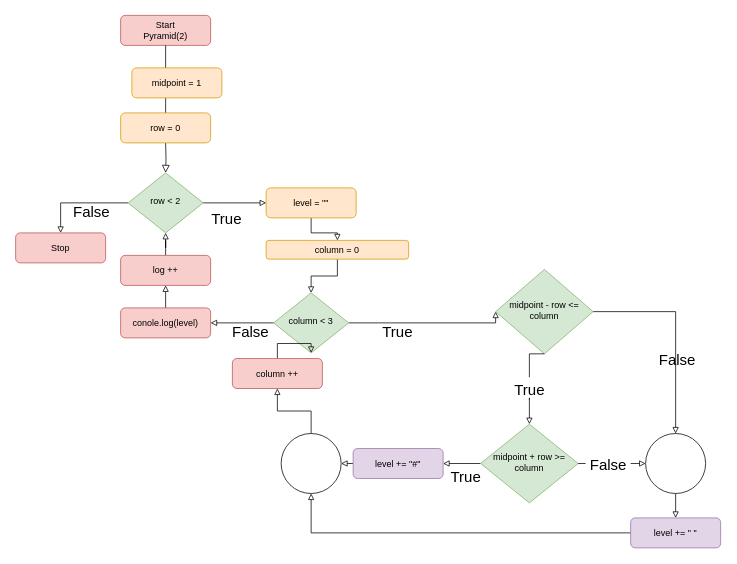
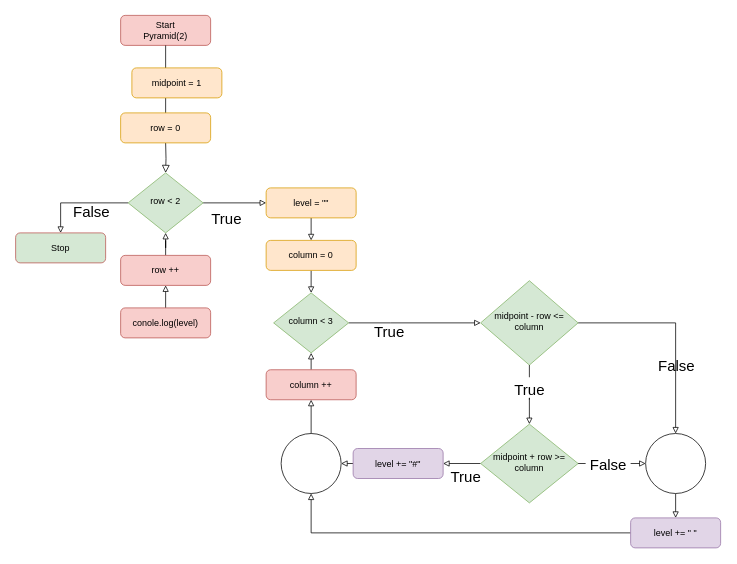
(60, 248) -> (60, 248)
(337, 250) -> (311, 255)
(165, 270) -> (165, 270)
(544, 312) -> (529, 323)
(245, 323) -> none
(277, 374) -> (311, 385)
